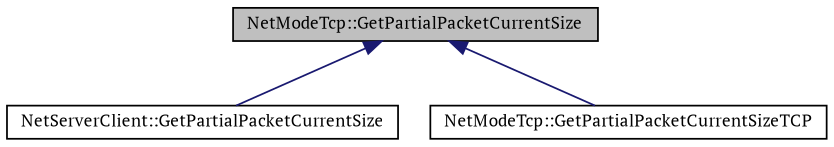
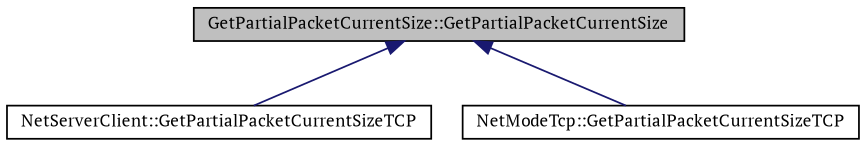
(416, 24) -> (439, 24)
(203, 122) -> (219, 122)
